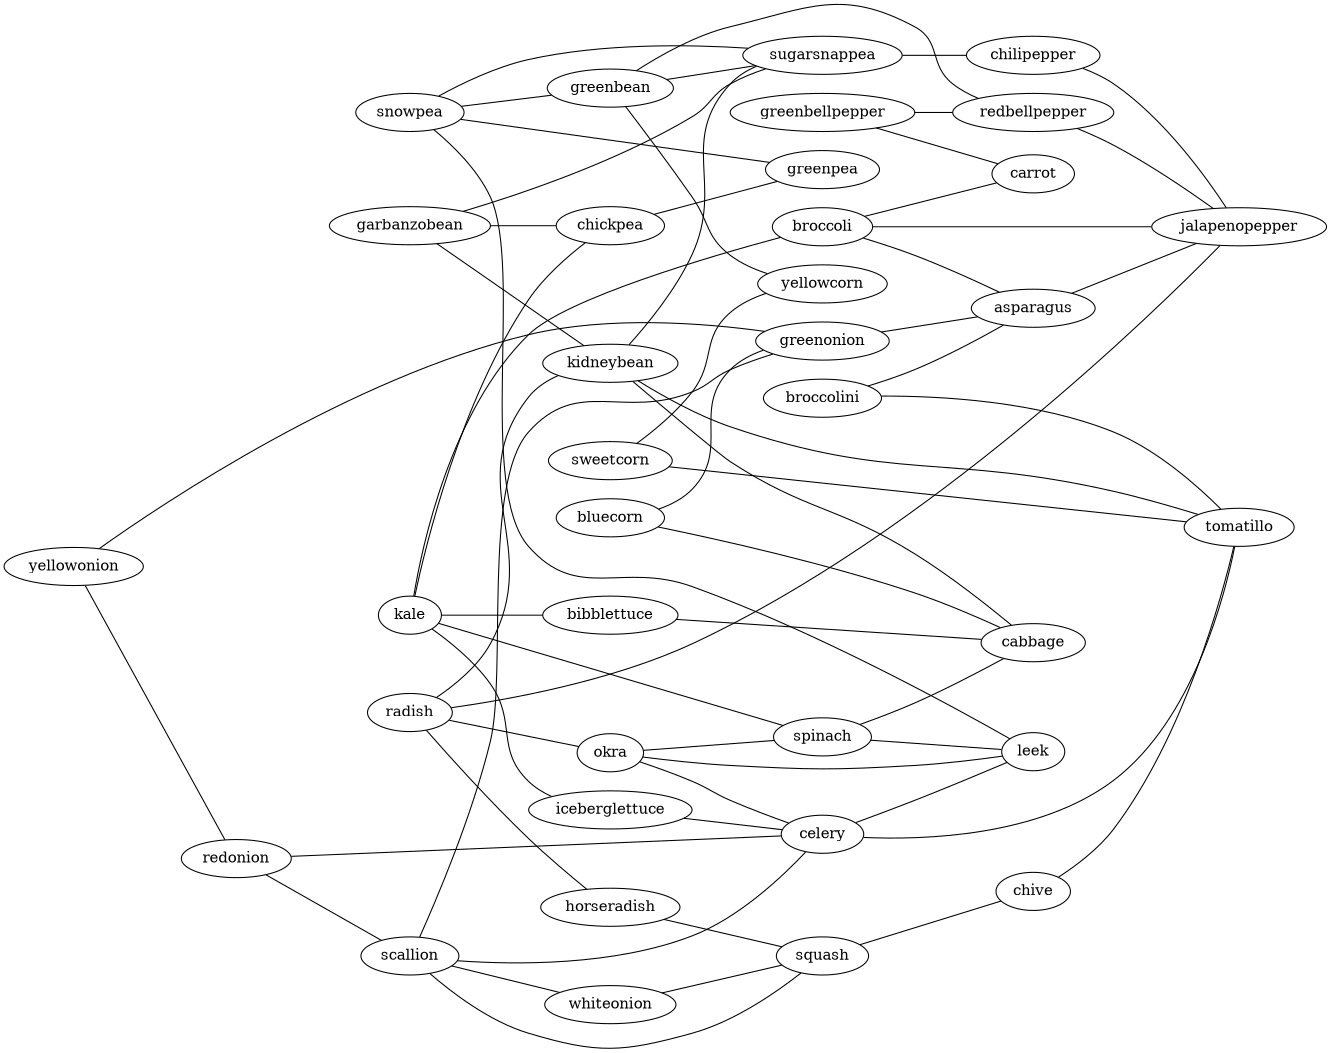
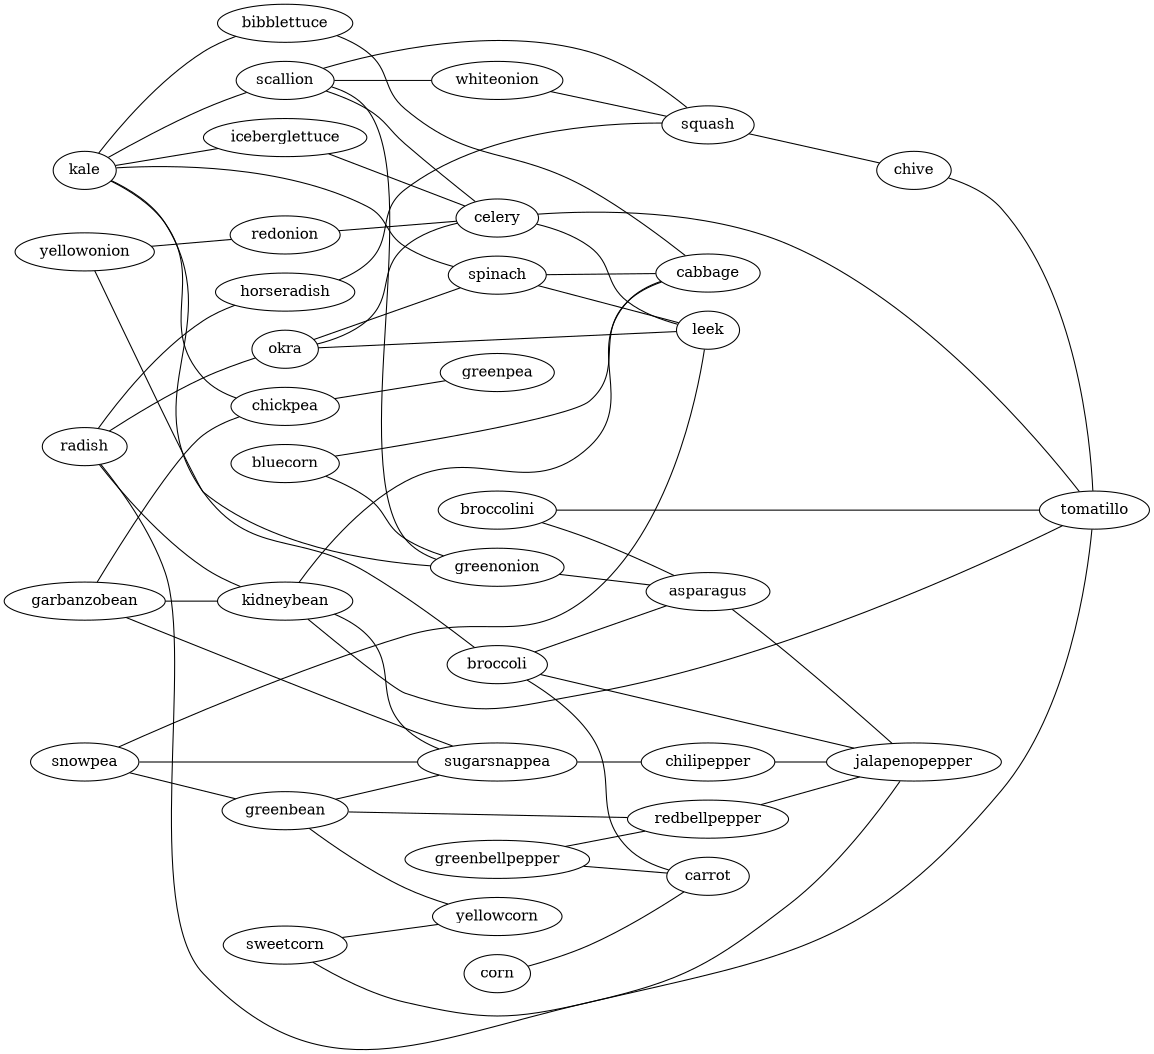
(615, 141) -> none
(324, 908) -> (176, 122)
none -> (497, 974)
